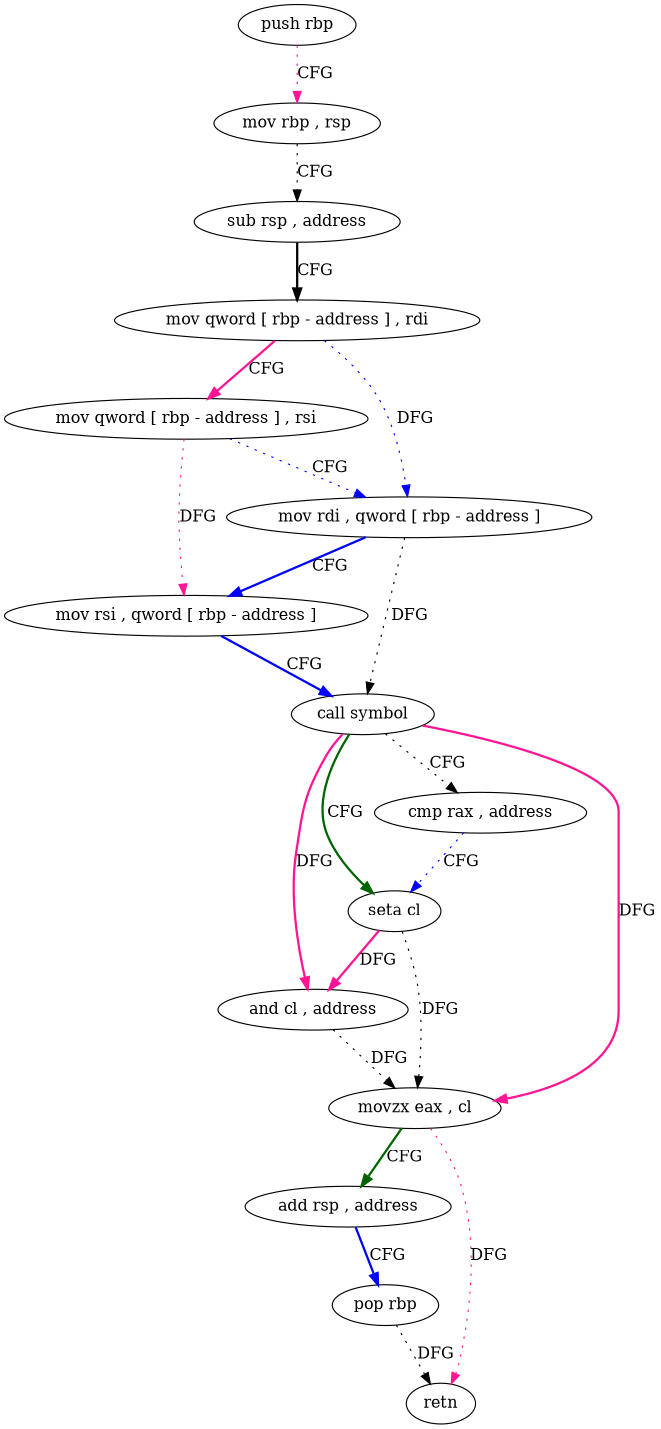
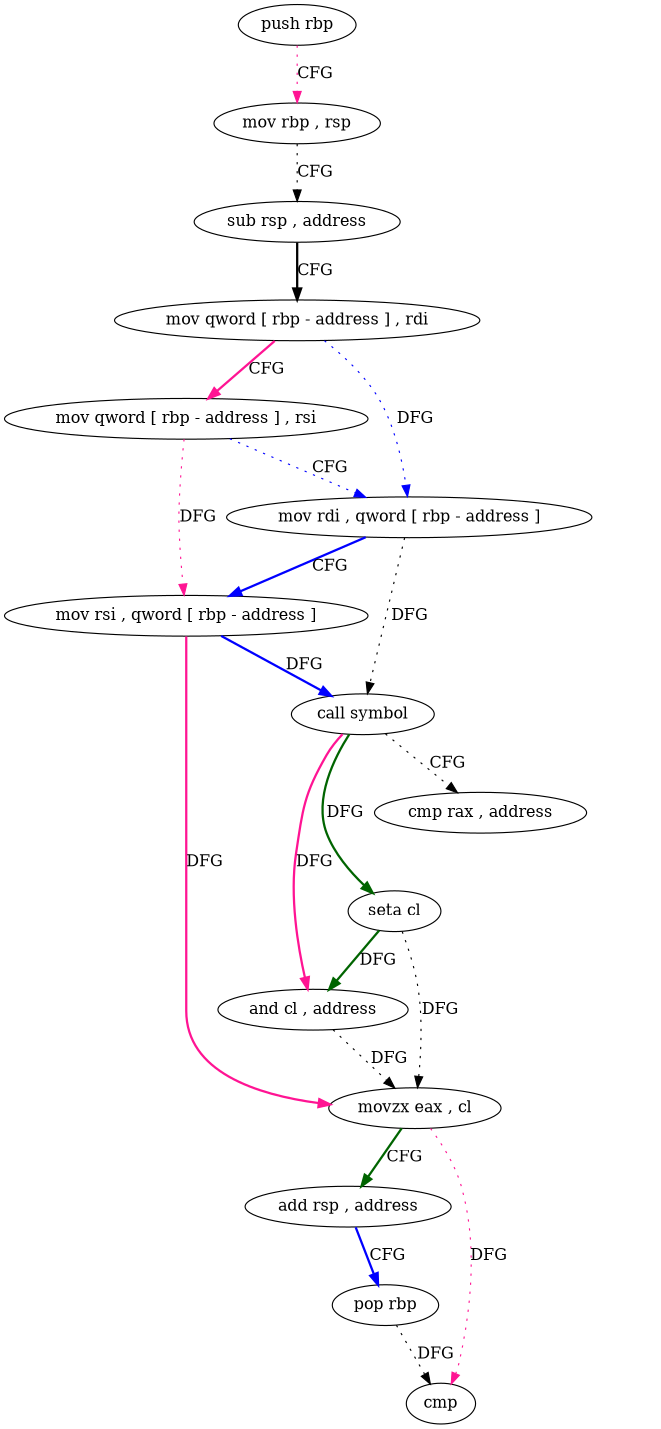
(305, 665) -> (305, 665)
(345, 813) -> (345, 813)
(441, 858) -> none
(619, 877) -> (186, 912)
(358, 955) -> (358, 955)
(441, 1404) -> (441, 1404)
